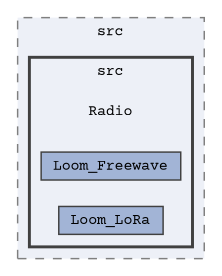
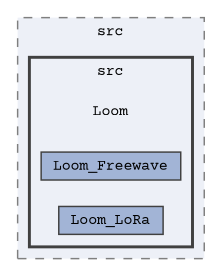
(111, 112) -> (111, 112)
